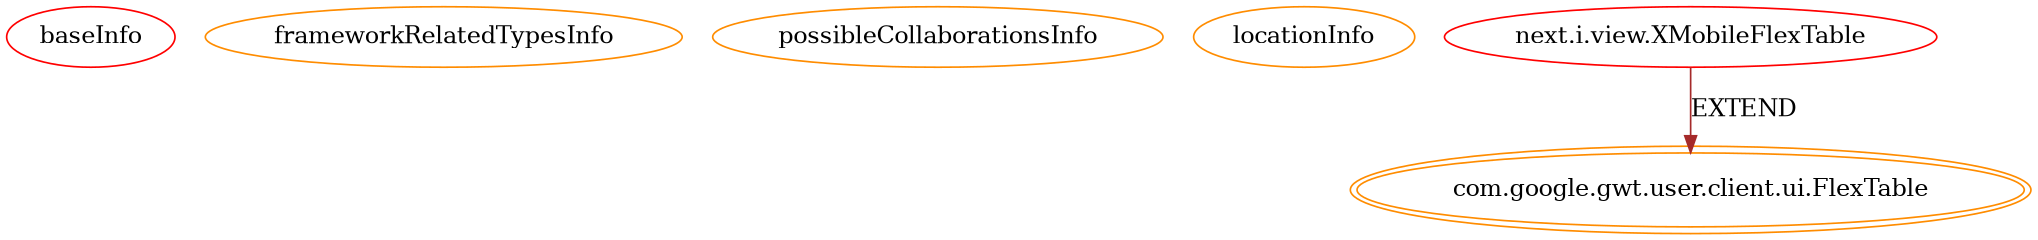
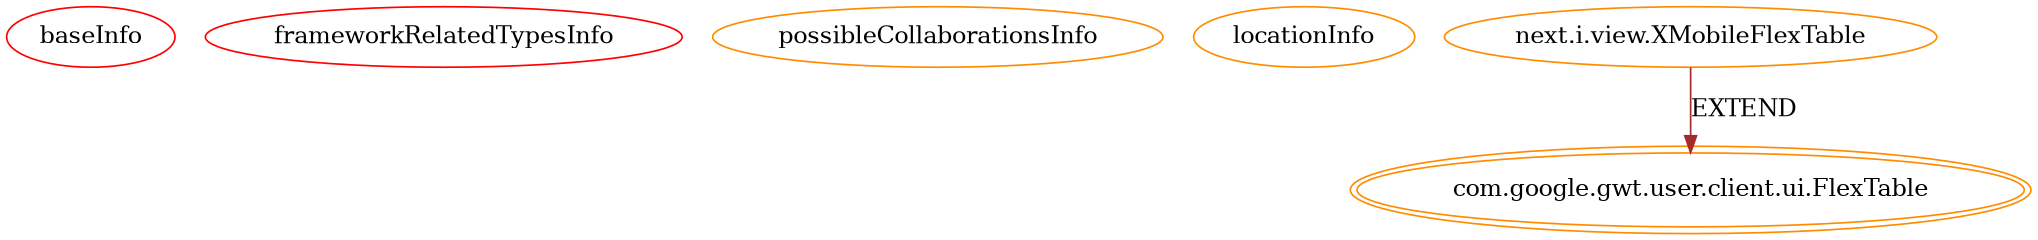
(444, 37) -> (444, 37)
(1691, 37) -> (1691, 37)
